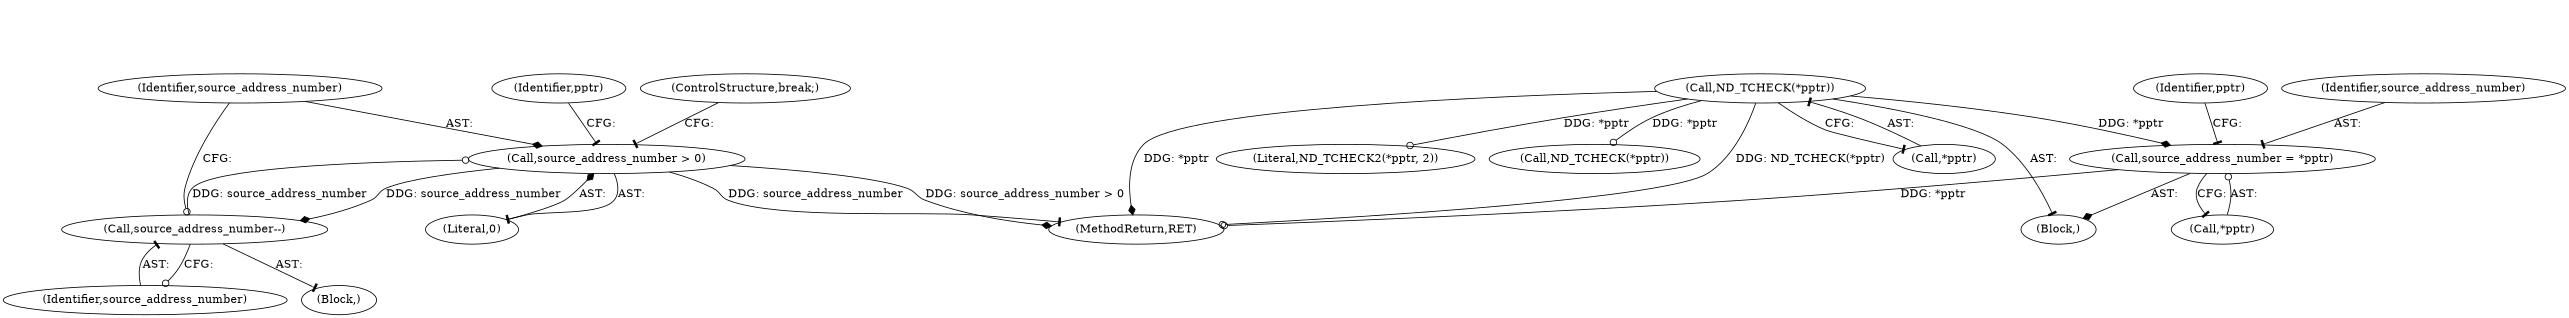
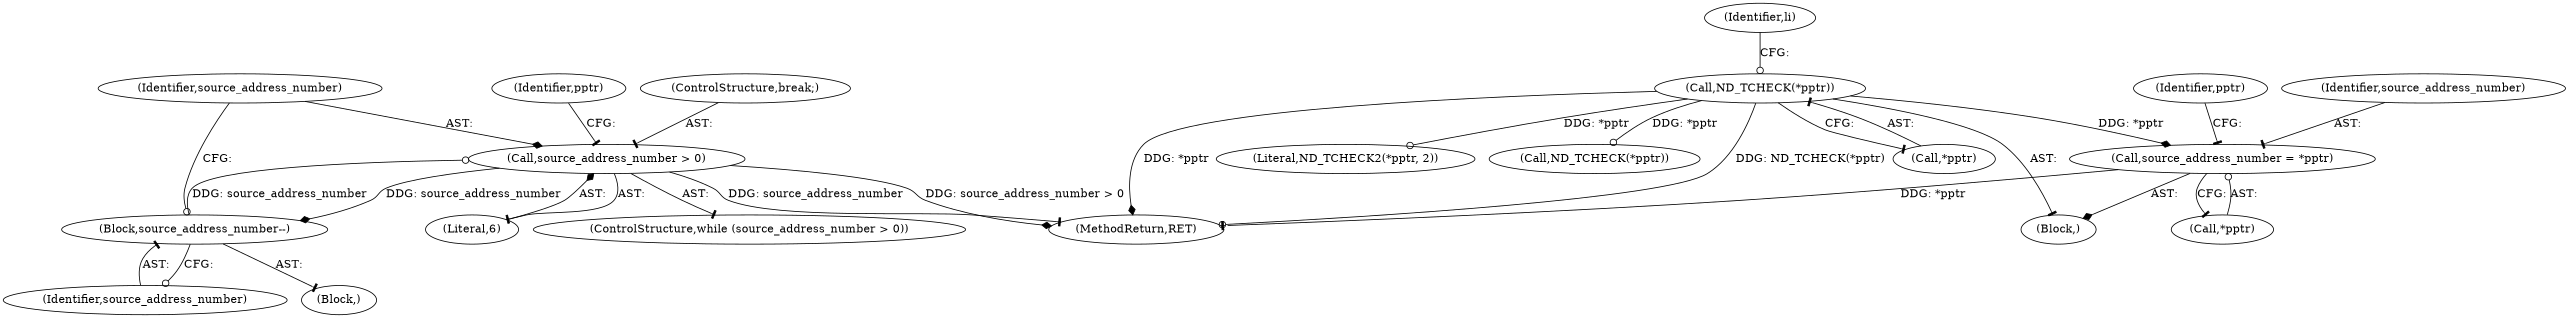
none -> (1760, 18)
(701, 124) -> (701, 124)
(1673, 205) -> (1673, 205)
(195, 230) -> (195, 230)
(472, 230) -> (472, 230)
none -> (749, 230)
